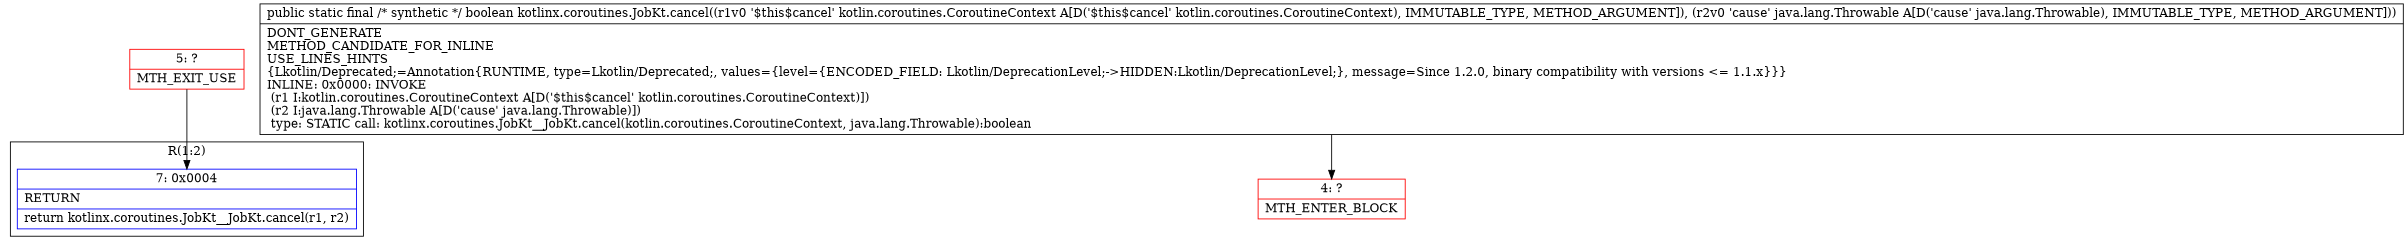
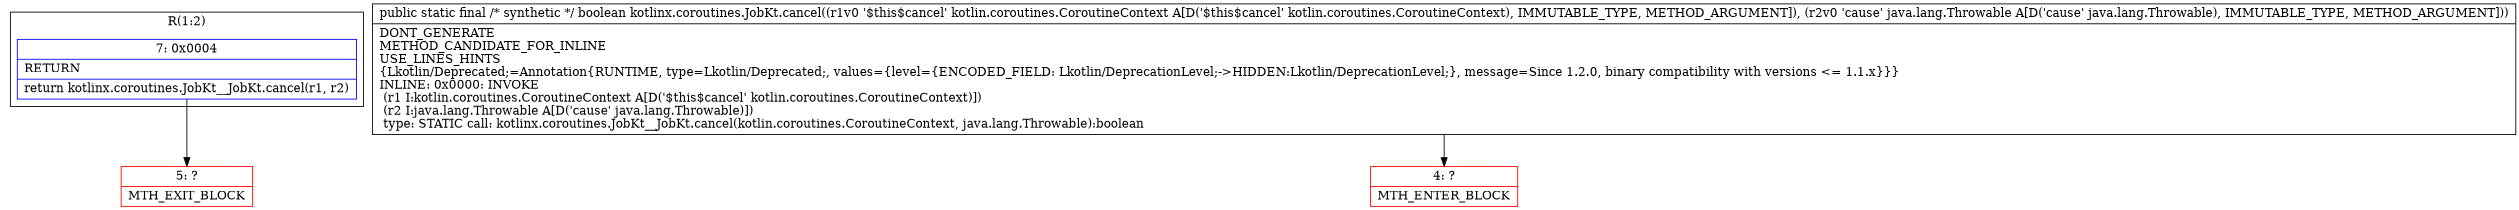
(187, 79) -> (187, 196)
(187, 125) -> (187, 128)
